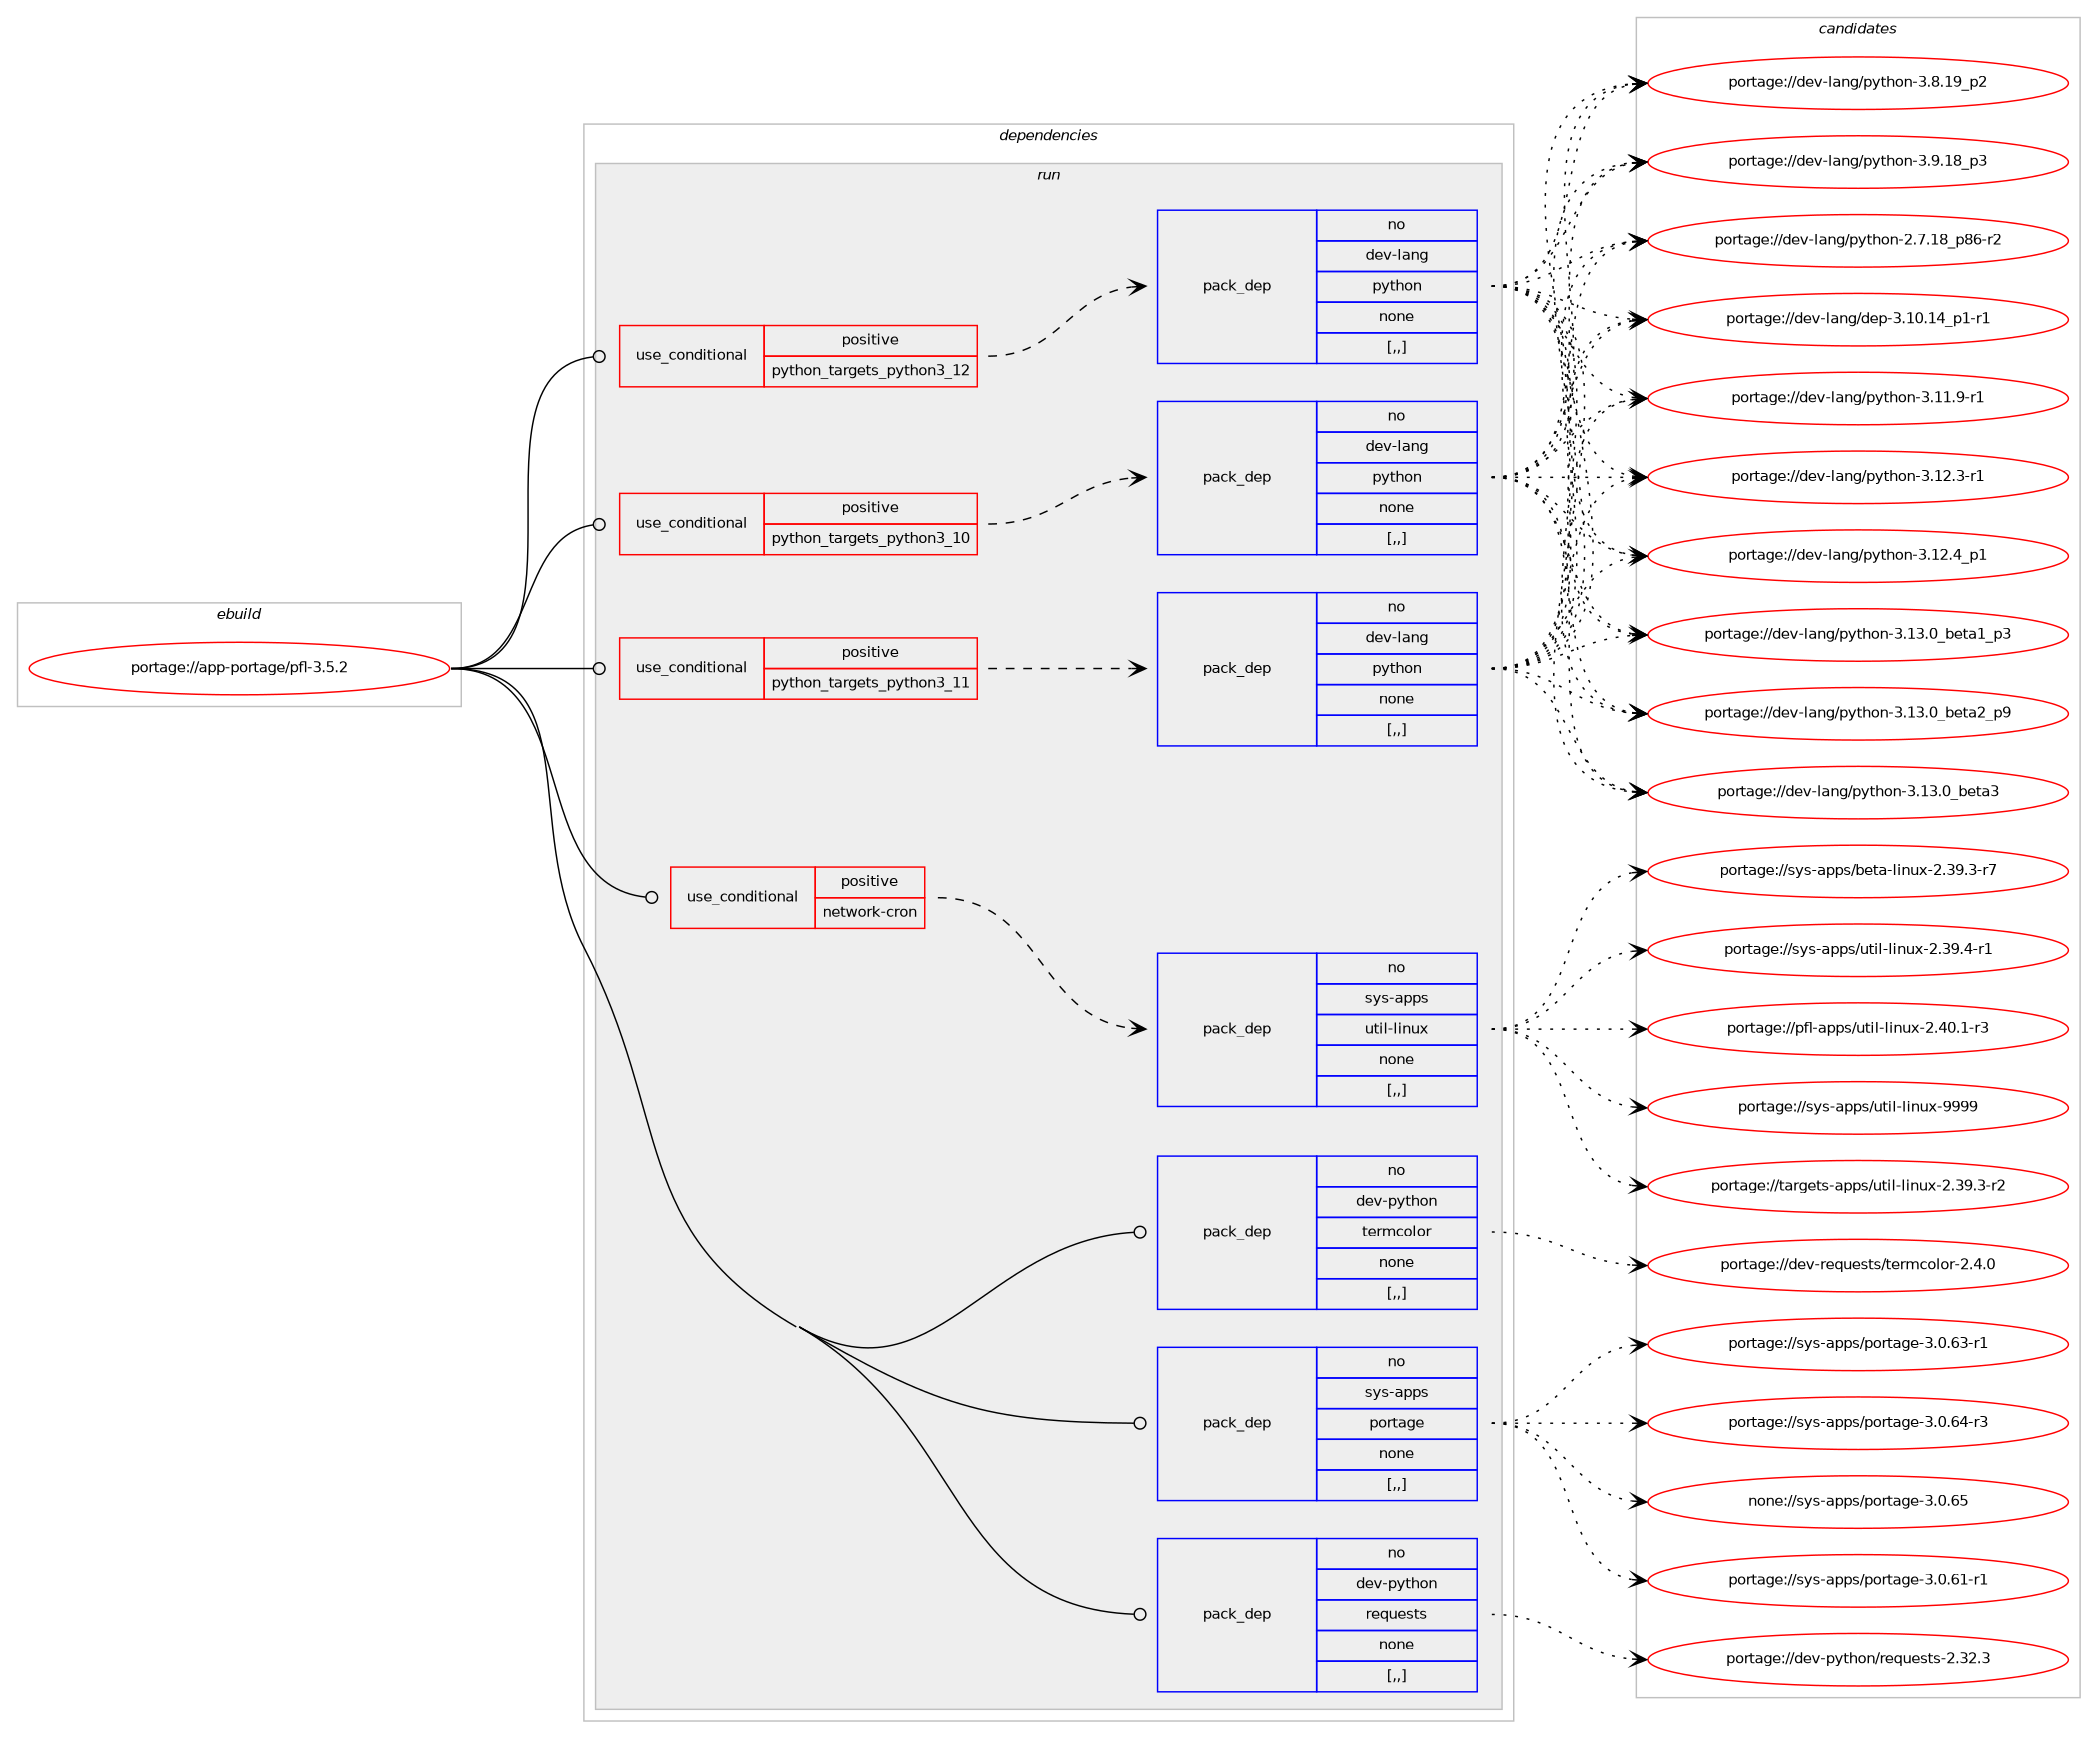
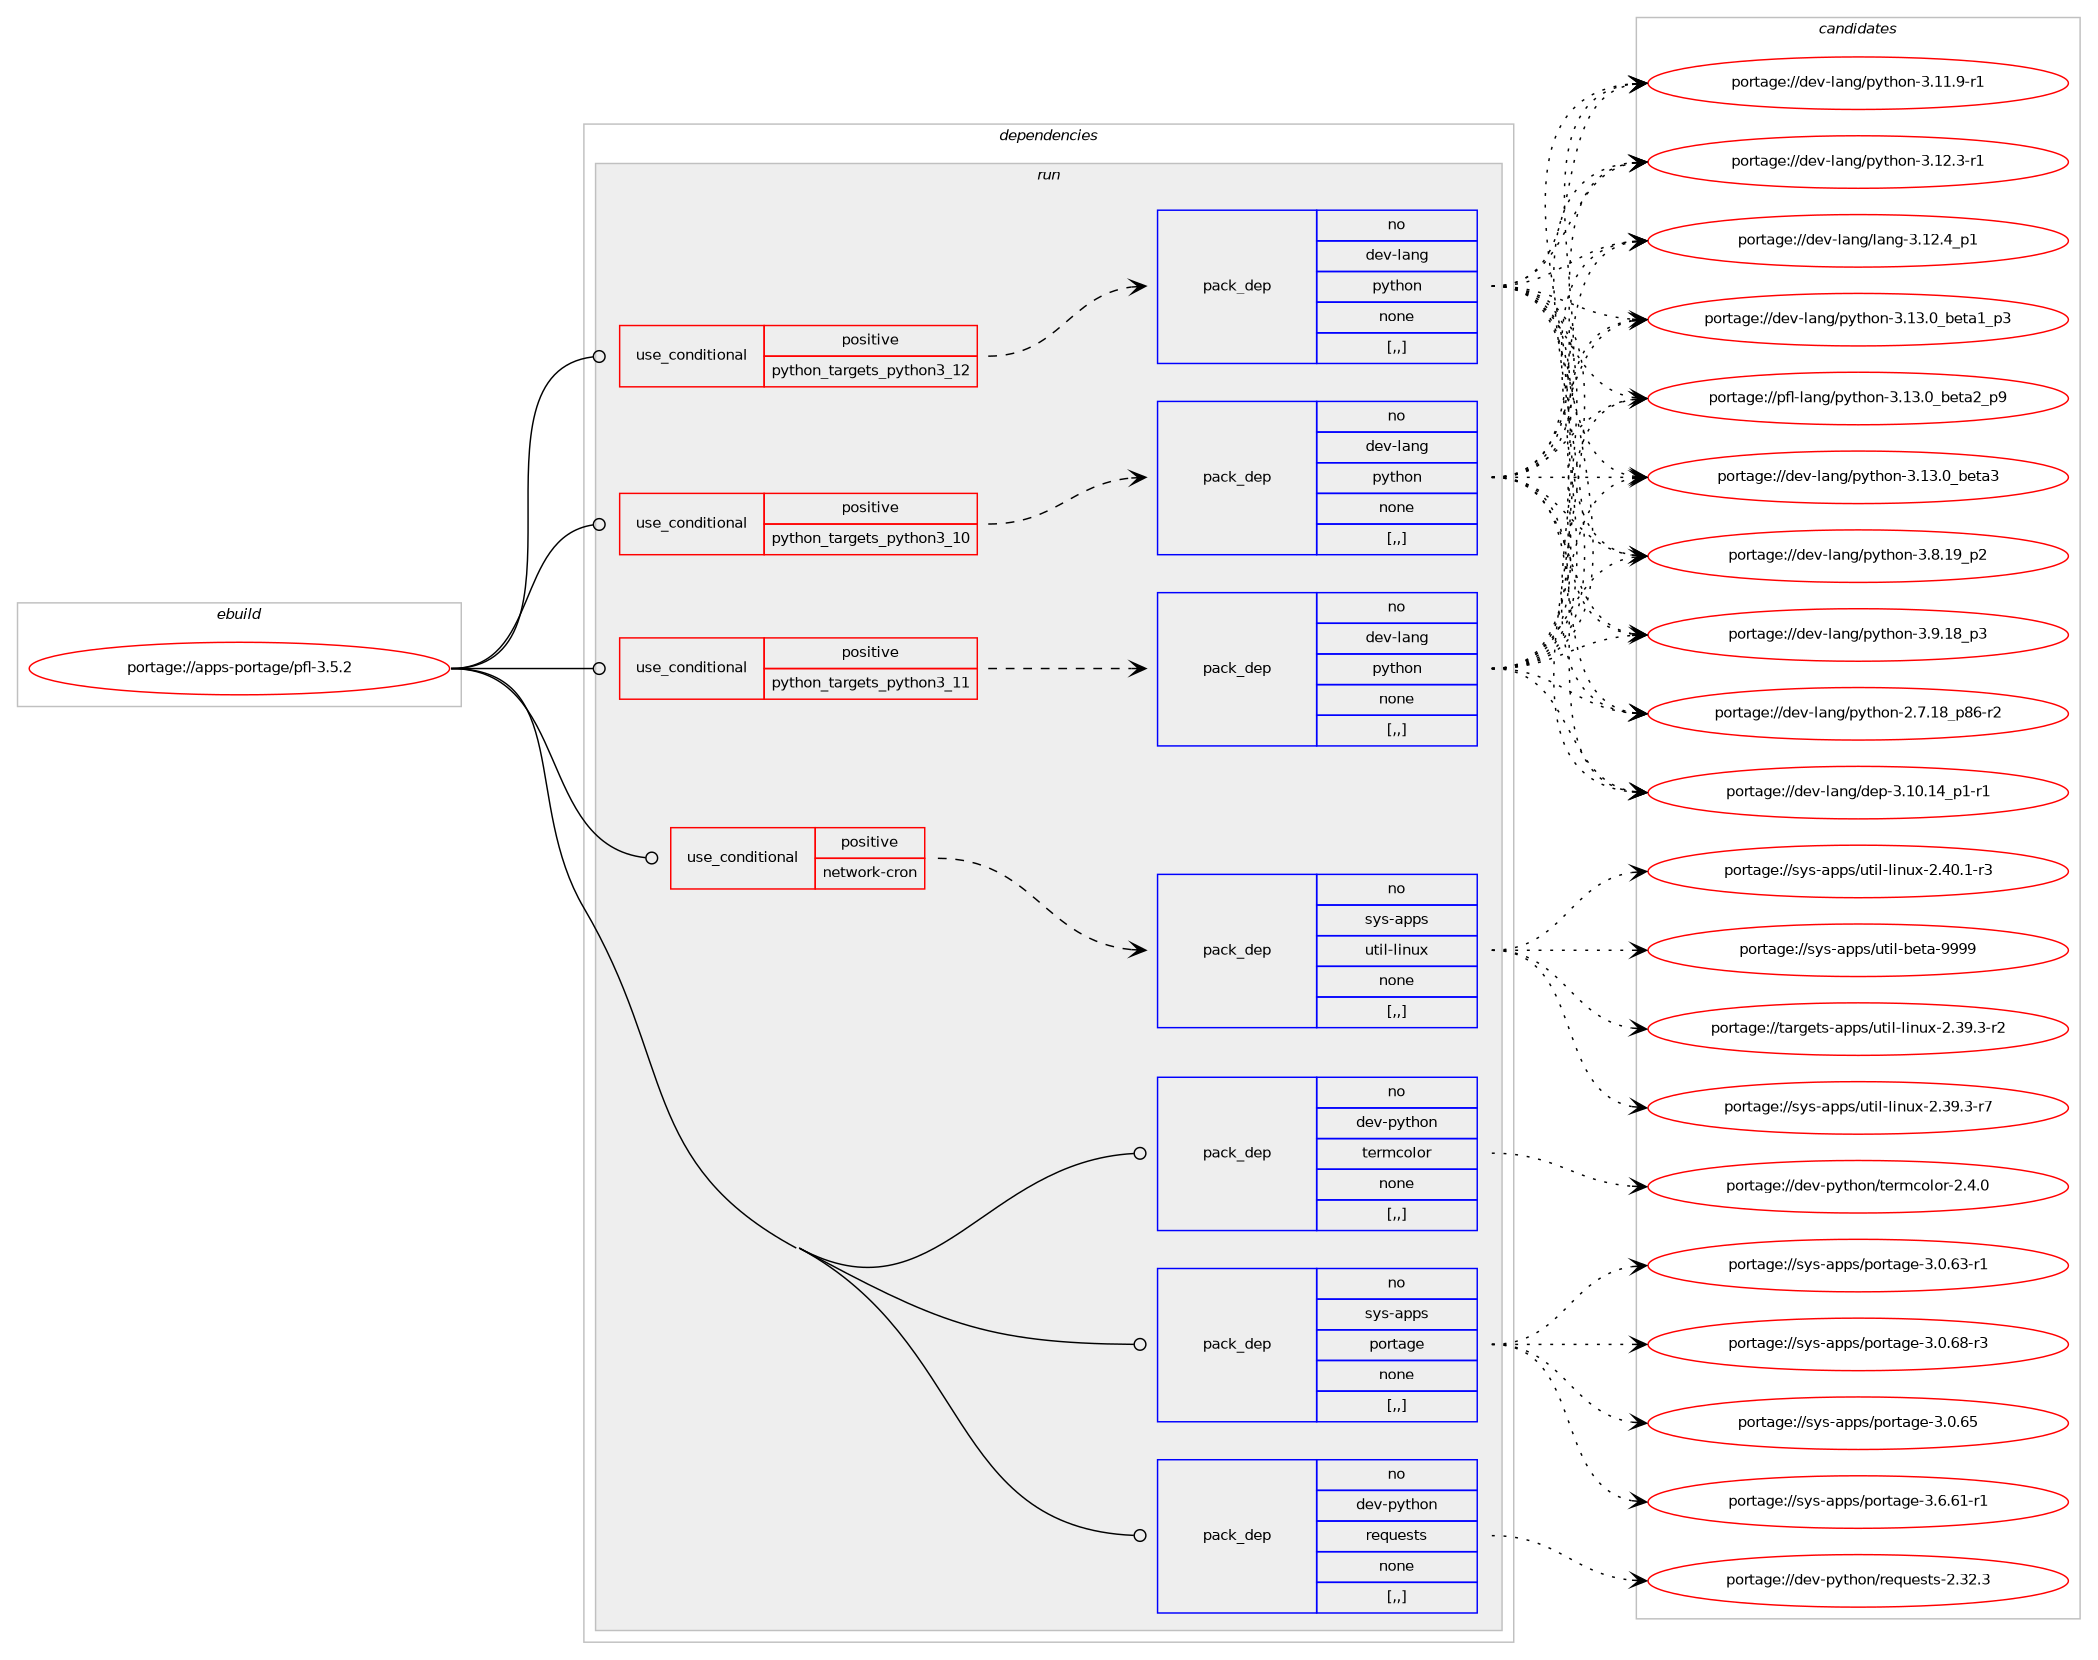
(1858, 556) -> (1858, 241)
(239, 669) -> (239, 669)
(1858, 714) -> (1858, 399)
(1858, 871) -> (1858, 1108)
(1858, 950) -> none
(1858, 1029) -> (1858, 871)
(1858, 1108) -> (1858, 950)
(1858, 1266) -> (1858, 1187)
(1858, 1423) -> (1858, 1344)
(1858, 1502) -> (1858, 1423)
(1858, 1581) -> (1858, 1502)
